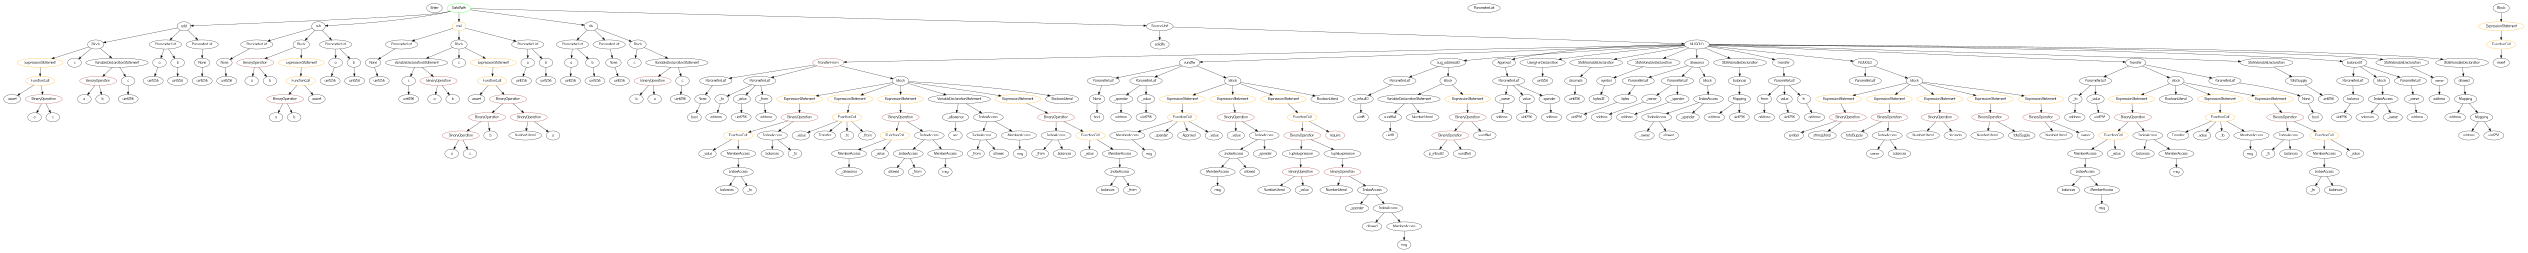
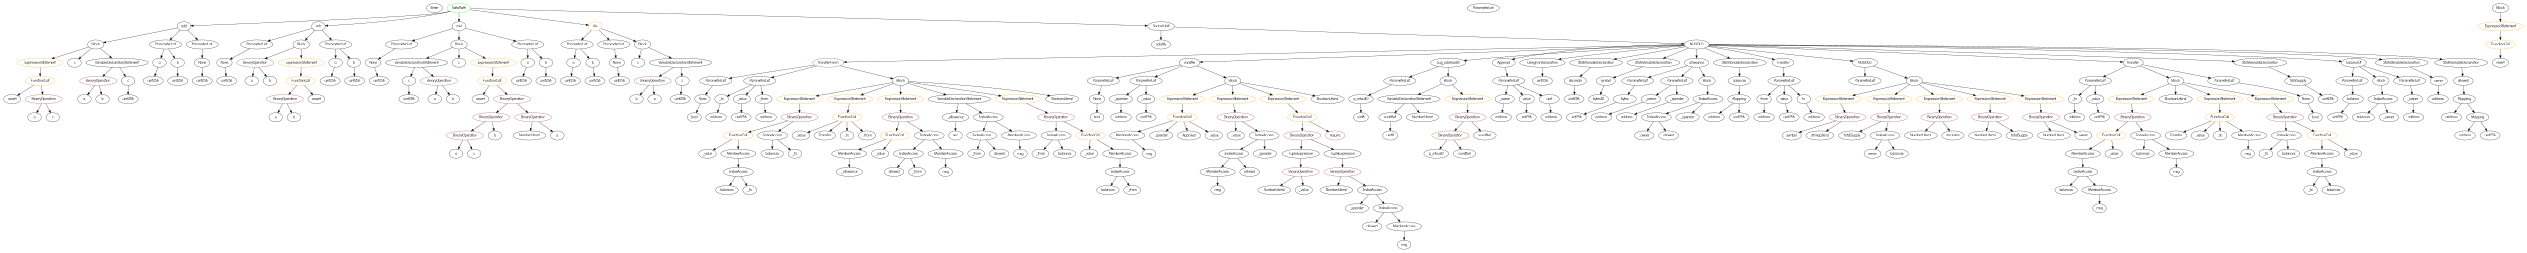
(459, 26) -> (459, 26)
(591, 26) -> (595, 26)
(1549, 99) -> (1549, 99)
